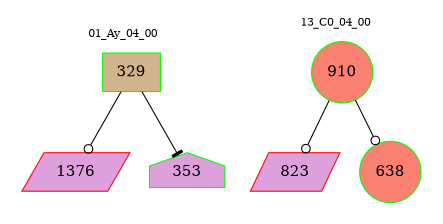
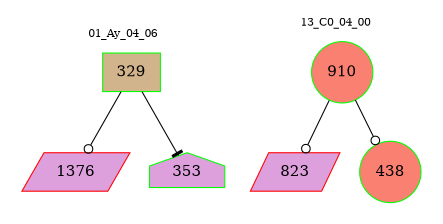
(123, 34) -> (123, 34)
(390, 172) -> (390, 172)
